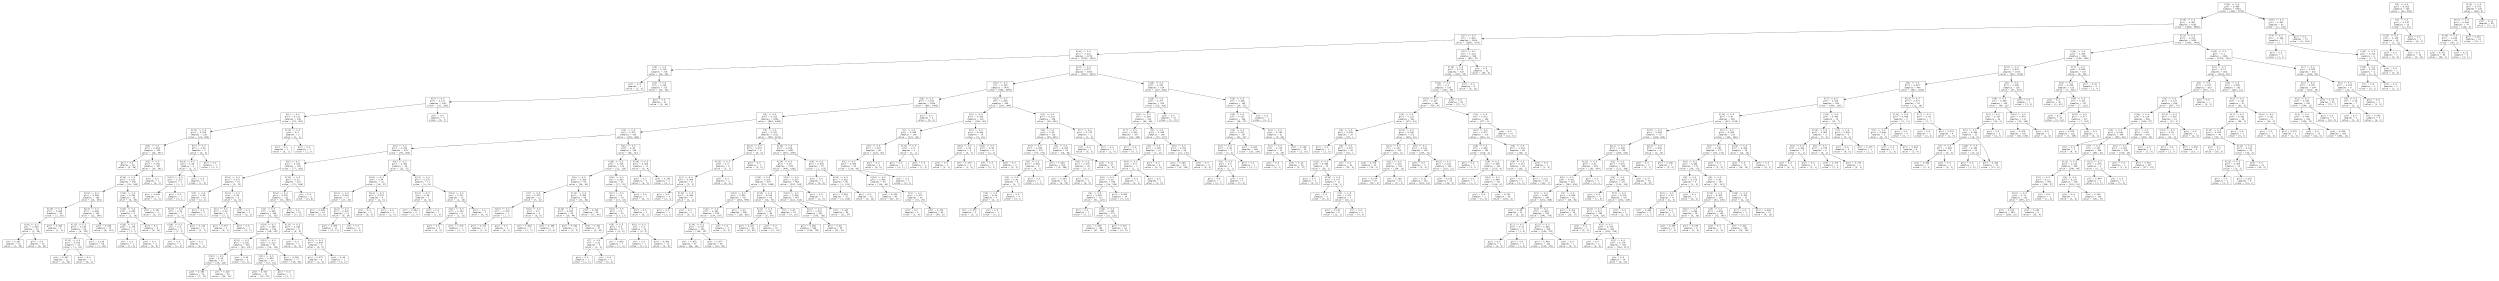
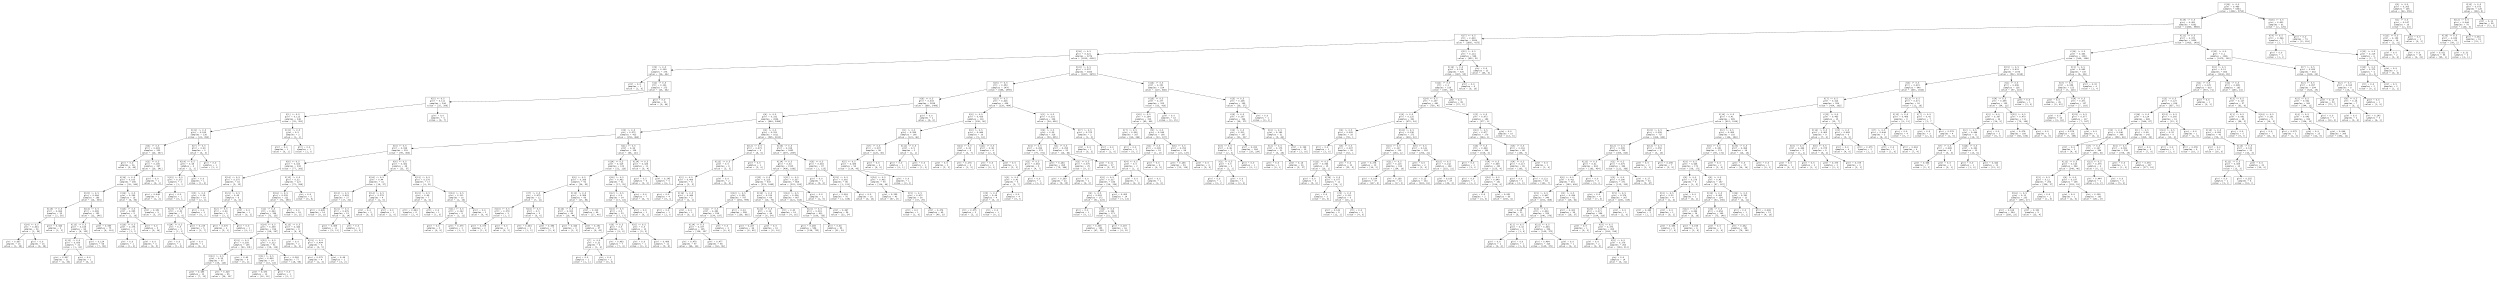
(2226, 125) -> (2249, 132)
(1984, 148) -> (1970, 141)
none -> (627, 220)
